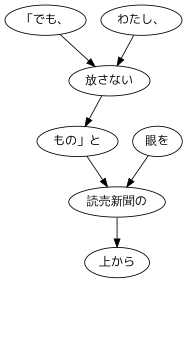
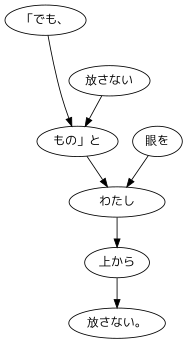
(141, 20) -> none
(74, 48) -> (57, 77)
(117, 202) -> (117, 202)
none -> (117, 323)
